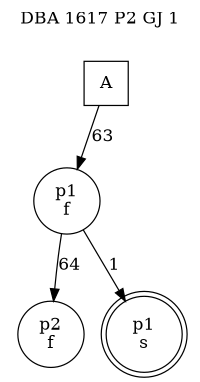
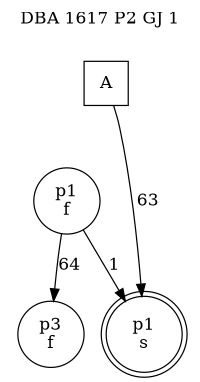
(90, 132) -> (131, 194)
(51, 334) -> (51, 334)
